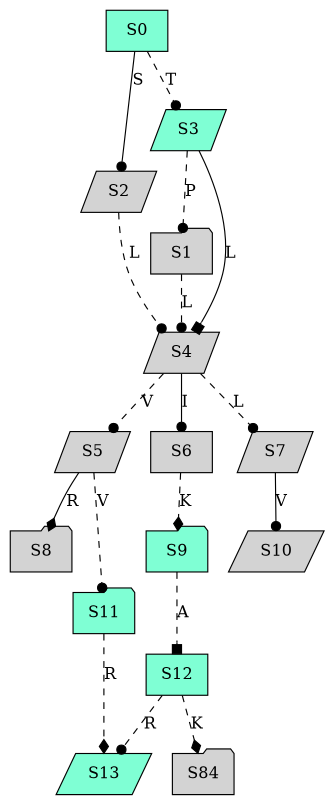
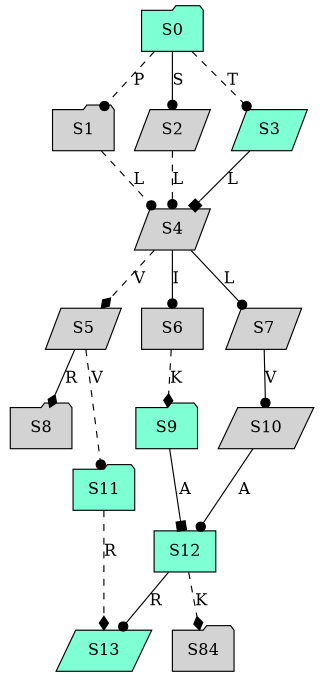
(137, 31) -> (172, 31)
(185, 187) -> (131, 77)
(140, 399) -> (133, 274)
(225, 399) -> (215, 276)
none -> (228, 486)
(177, 607) -> (175, 484)
(143, 721) -> (147, 598)
